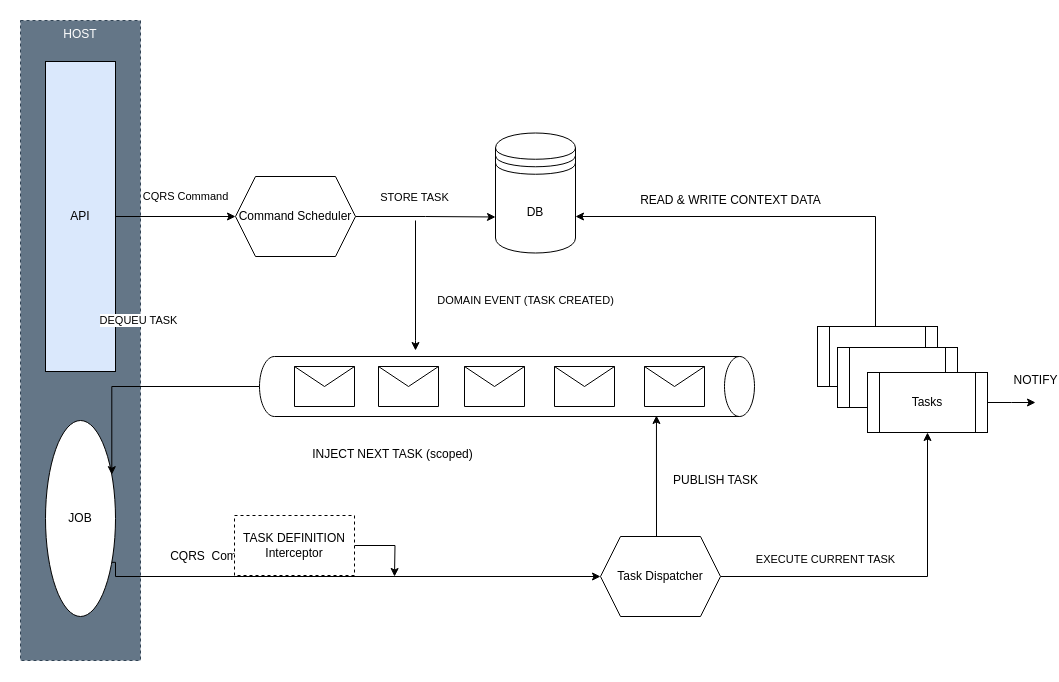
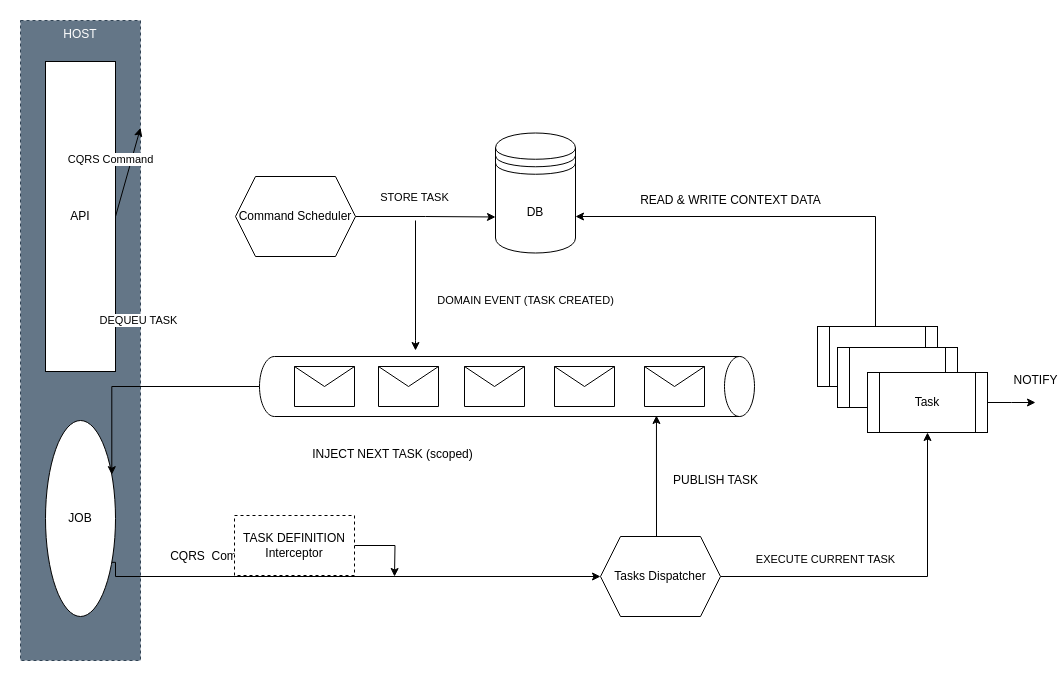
(81, 217) -> (81, 217)
(172, 217) -> (127, 176)
(928, 403) -> (928, 403)
(661, 577) -> (661, 577)
